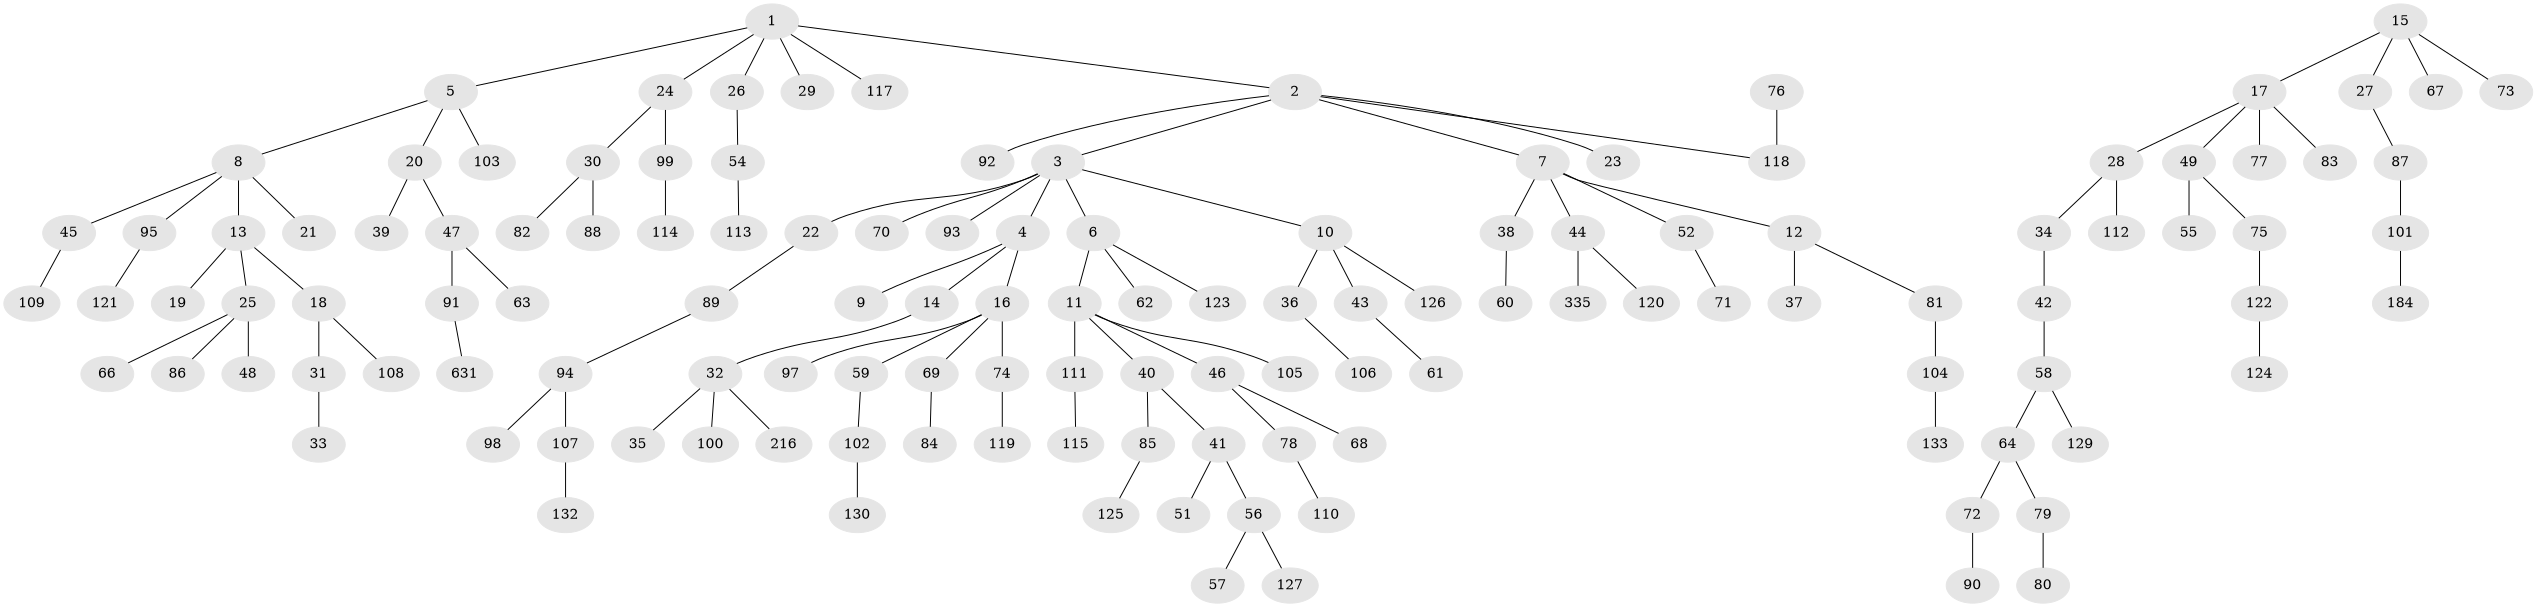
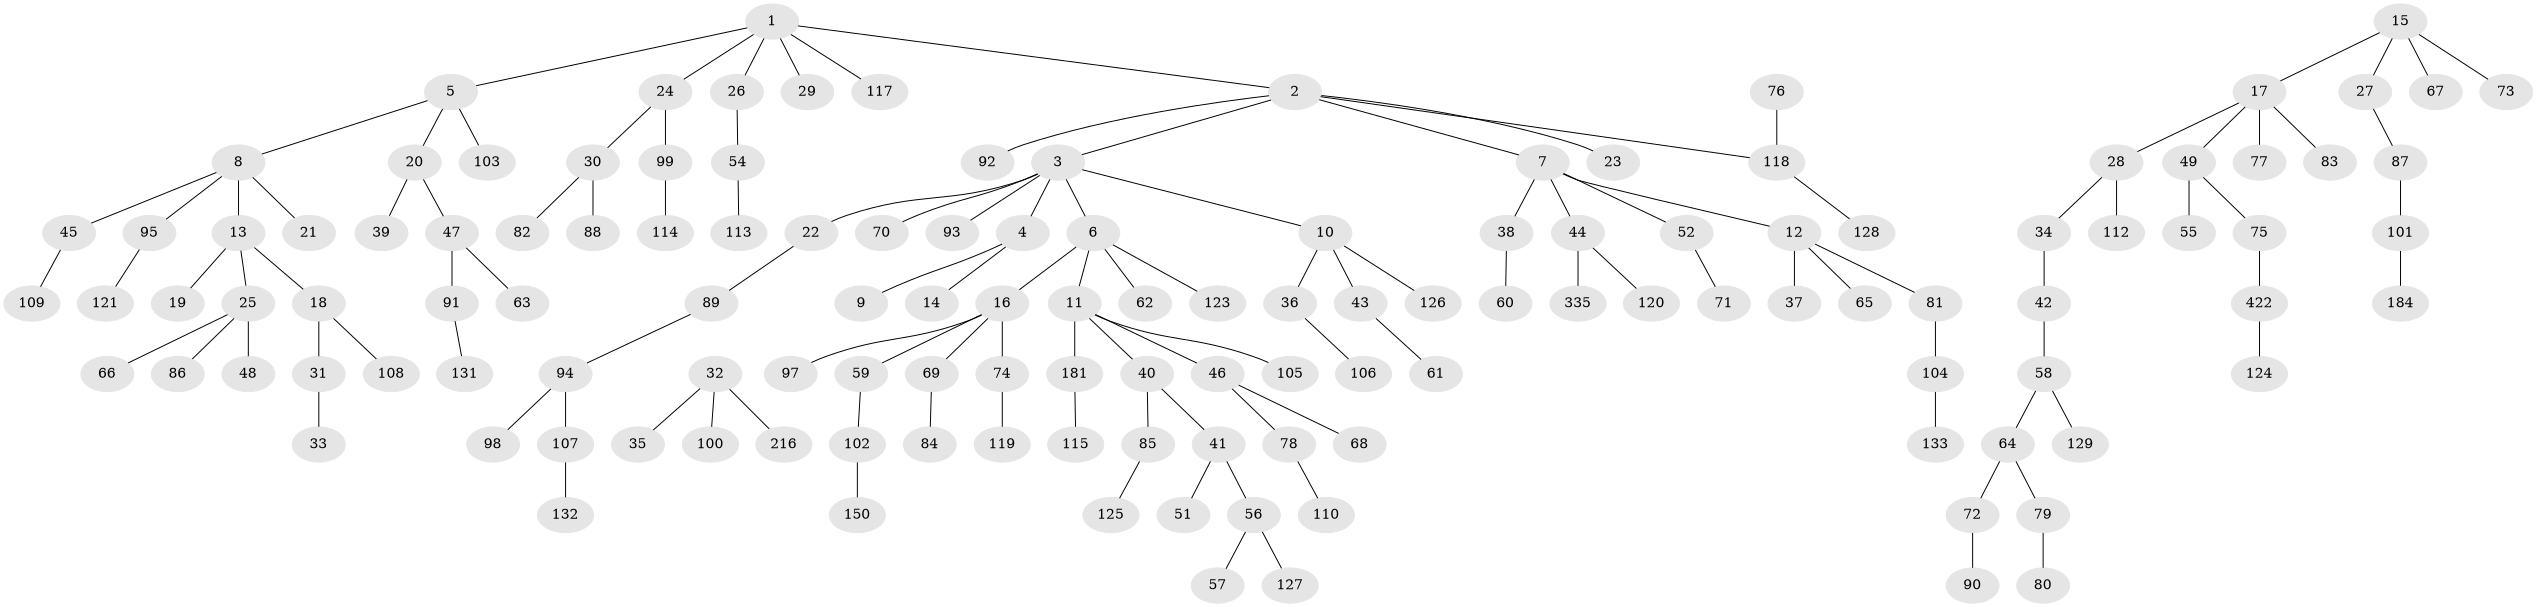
none -> (1867, 233)
(1013, 268) -> (1048, 268)
none -> (1865, 304)
(2260, 304) -> (2260, 304)
(824, 340) -> none
(465, 374) -> (465, 374)
(1075, 374) -> (1075, 374)
(857, 515) -> (857, 515)
